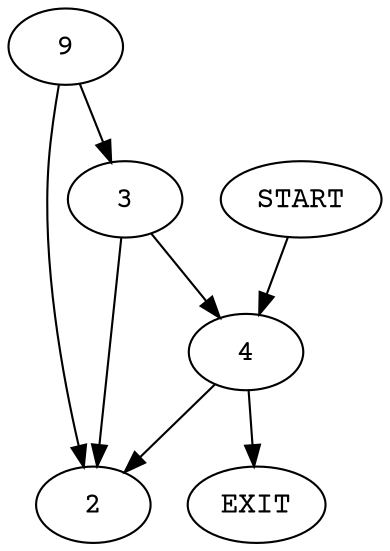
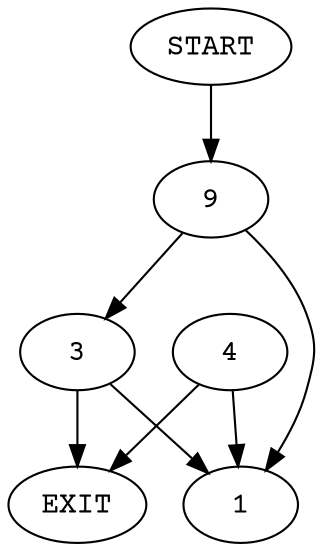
(277, 266) -> (211, 113)
(179, 267) -> (77, 418)
(93, 505) -> (241, 505)
